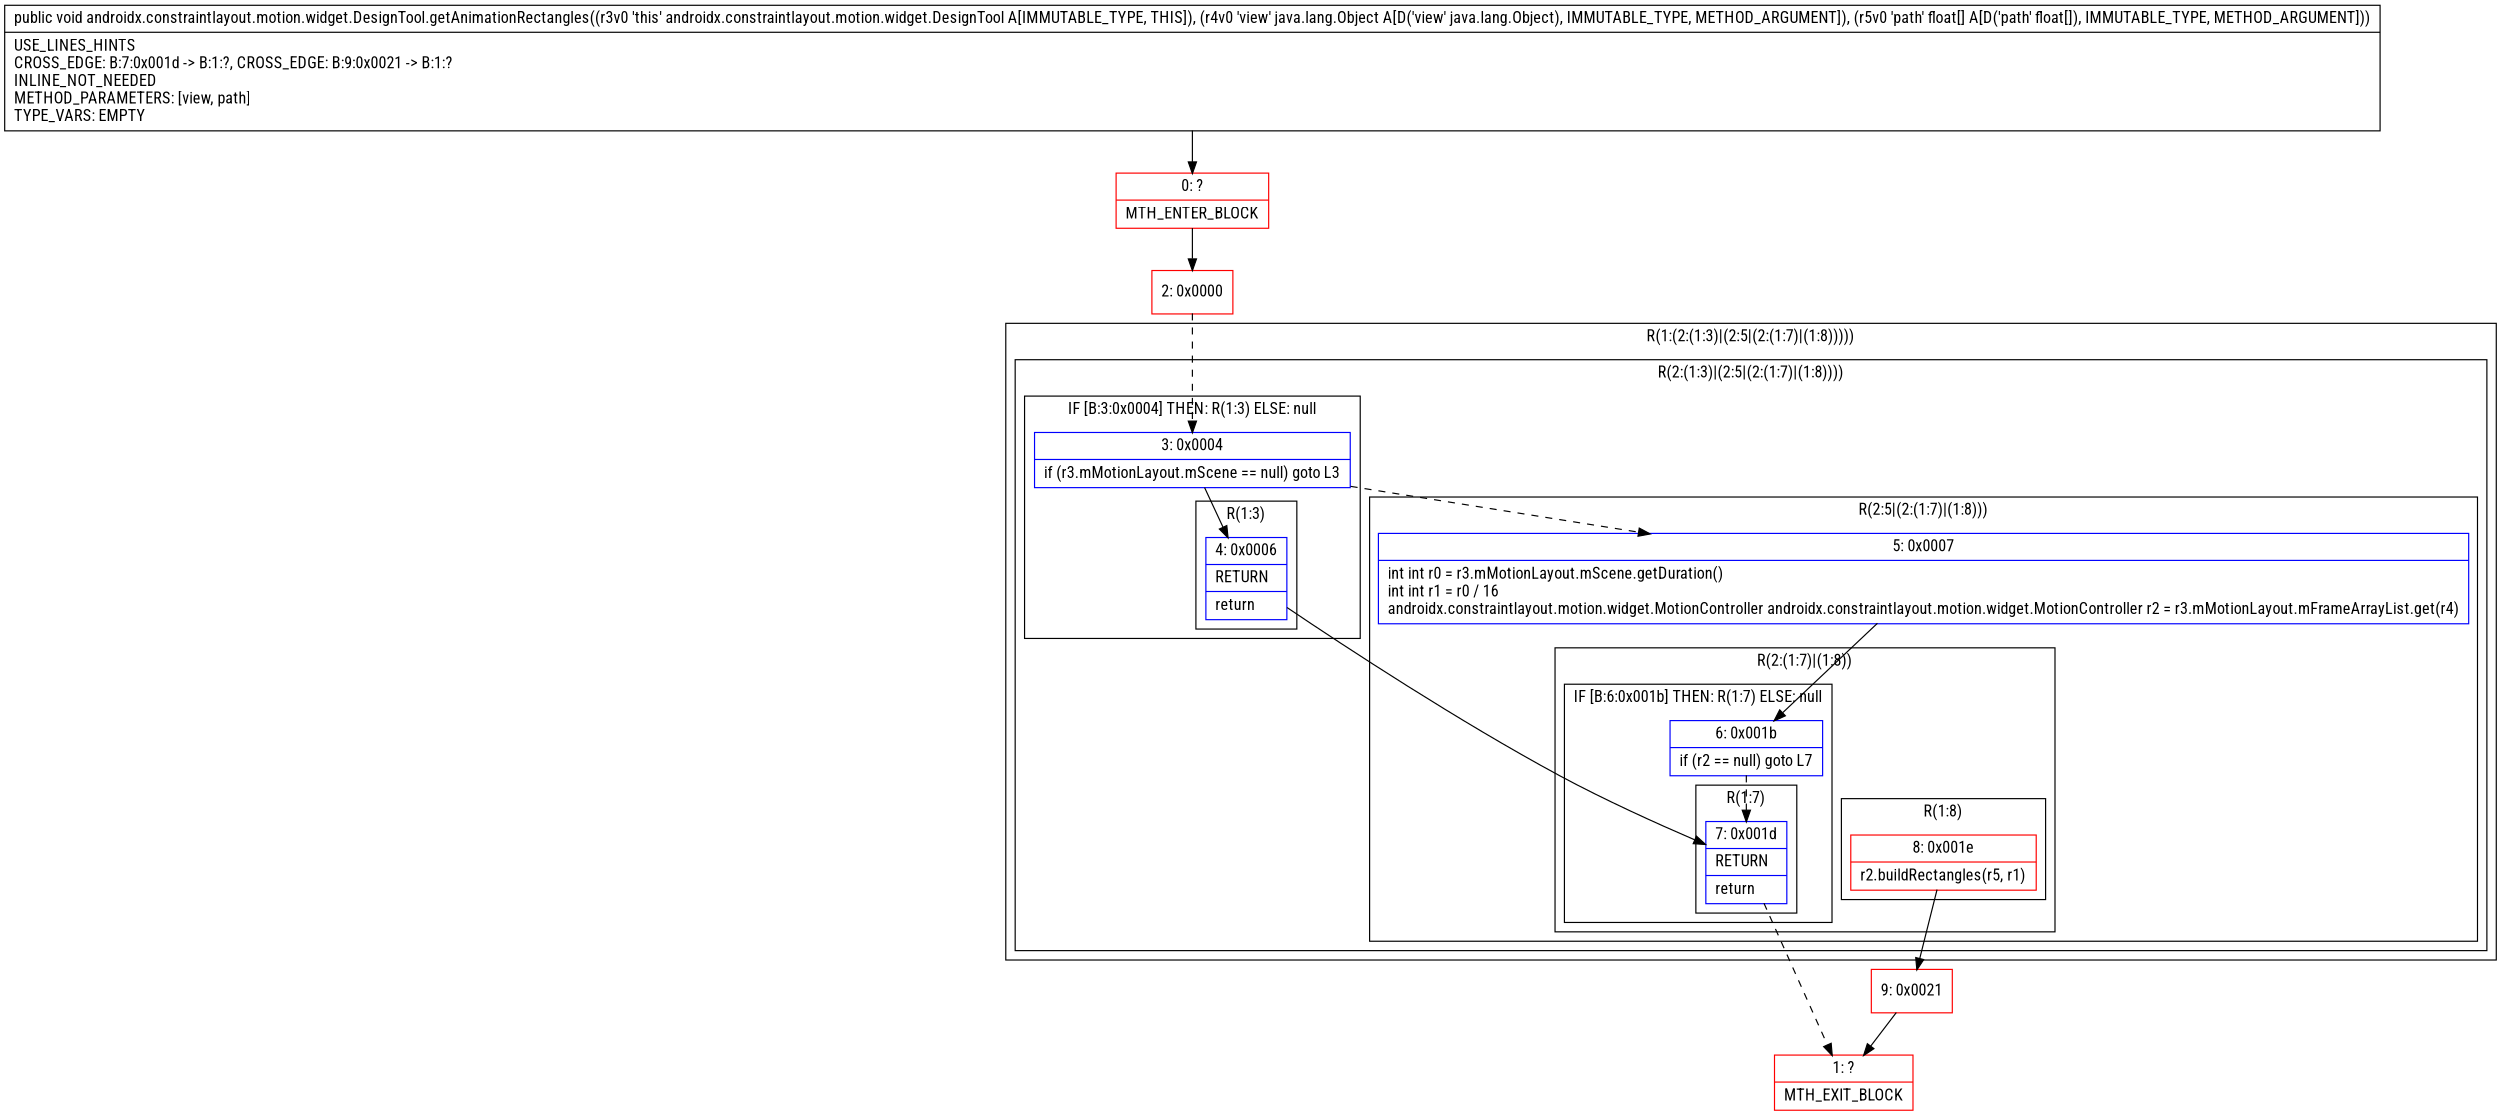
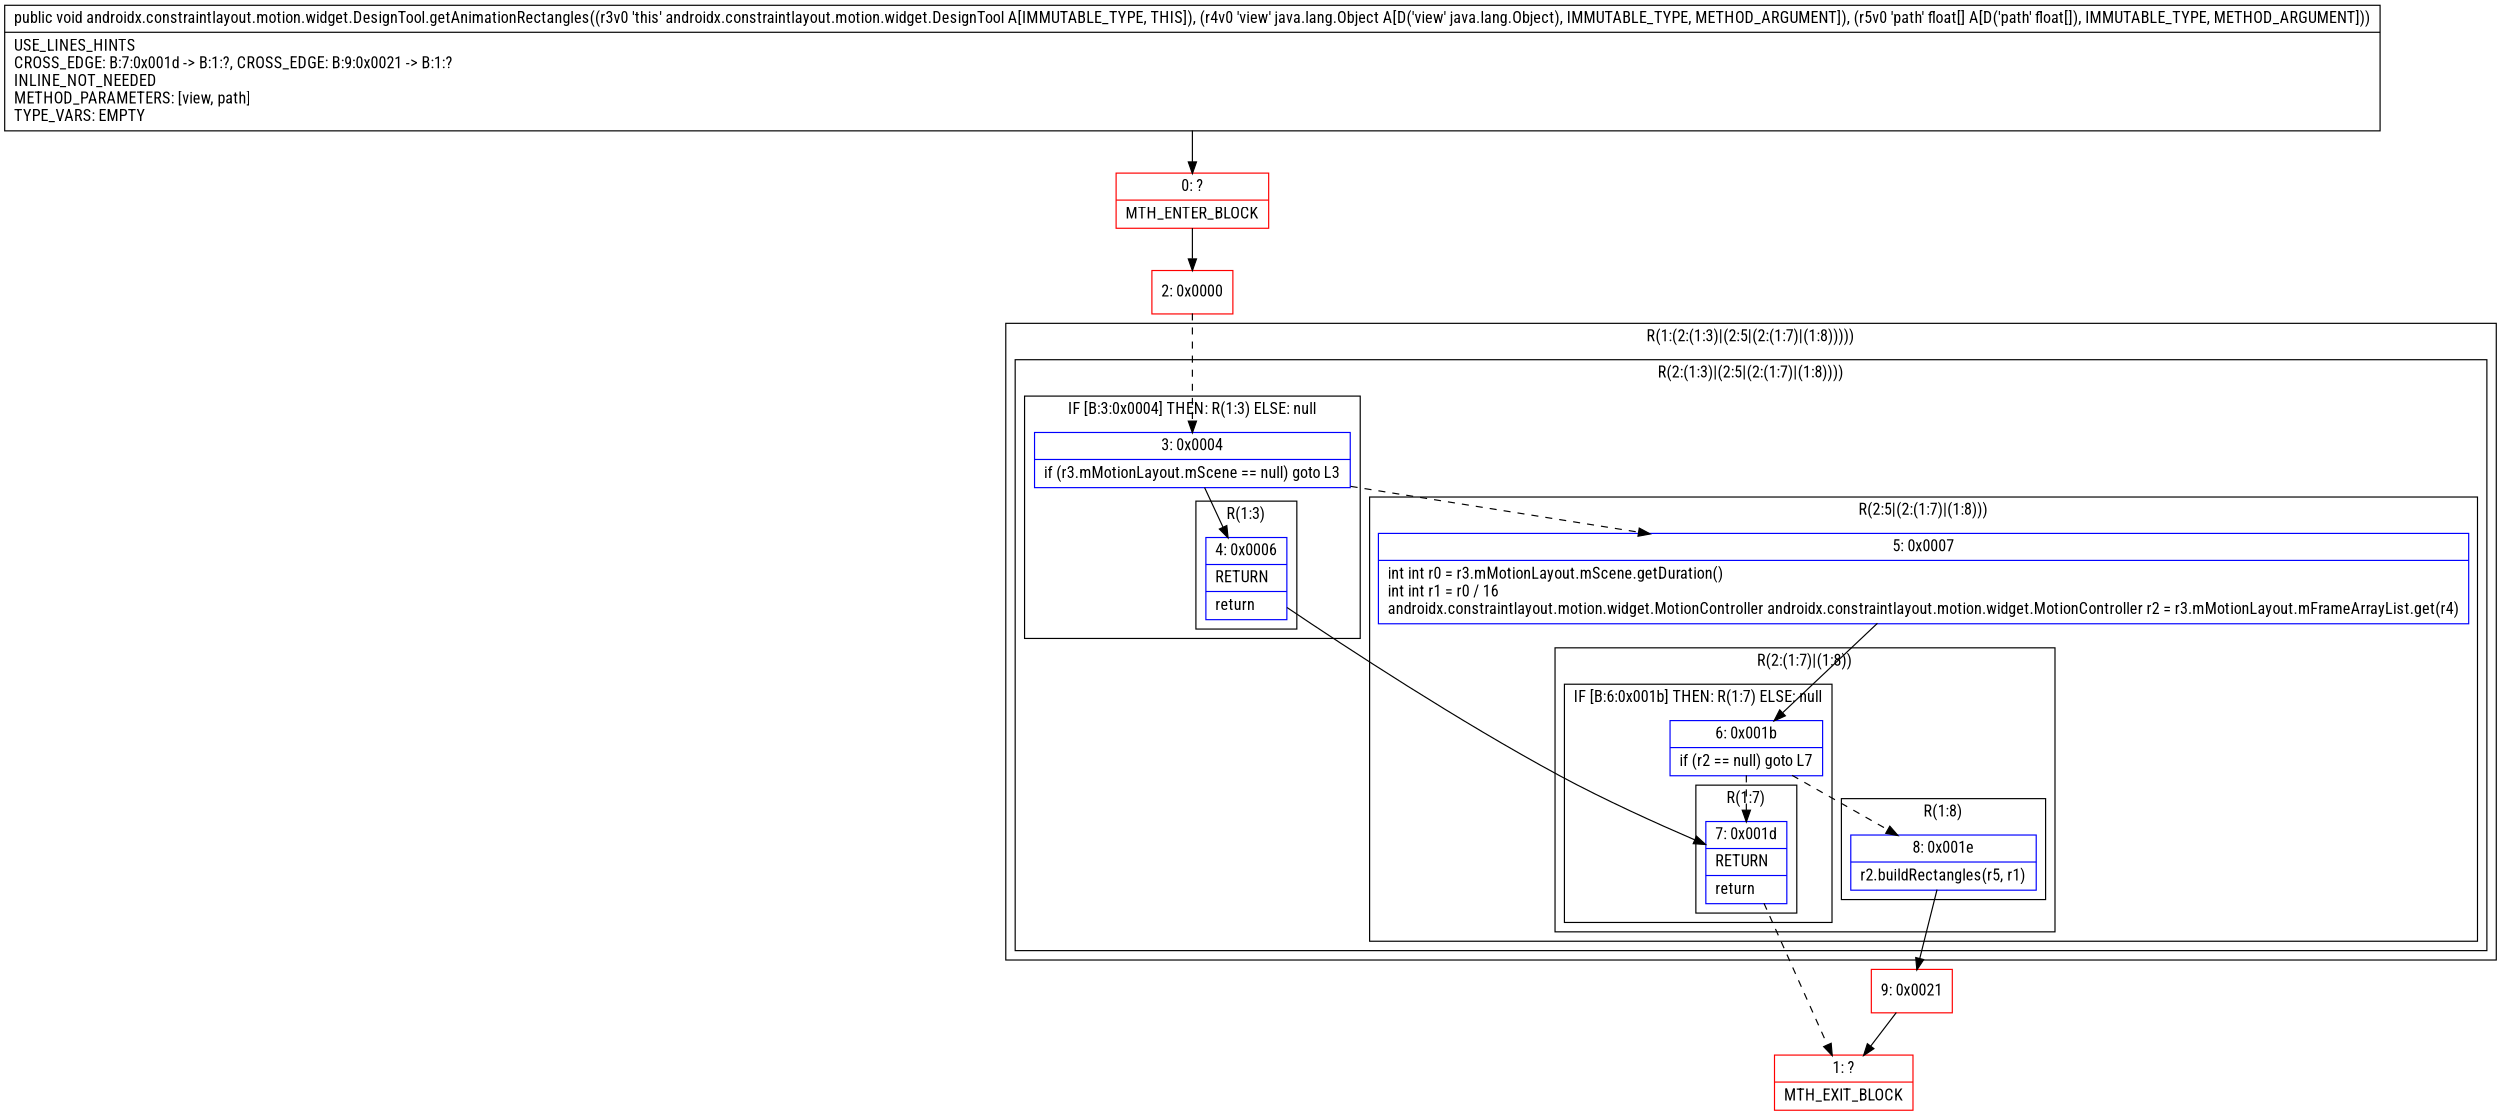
none -> (1849, 808)
(1944, 863) -> (1944, 863)
